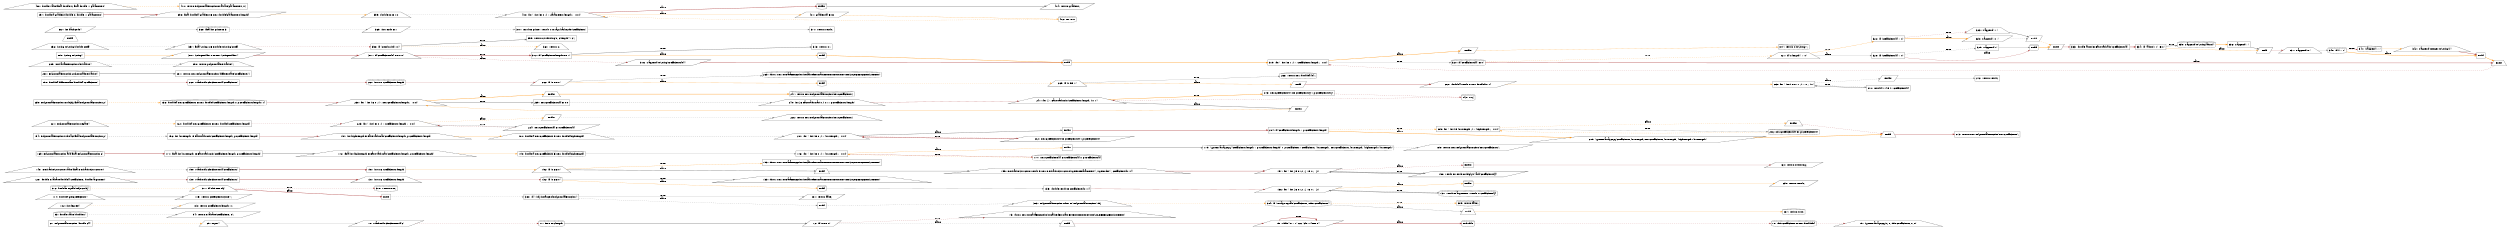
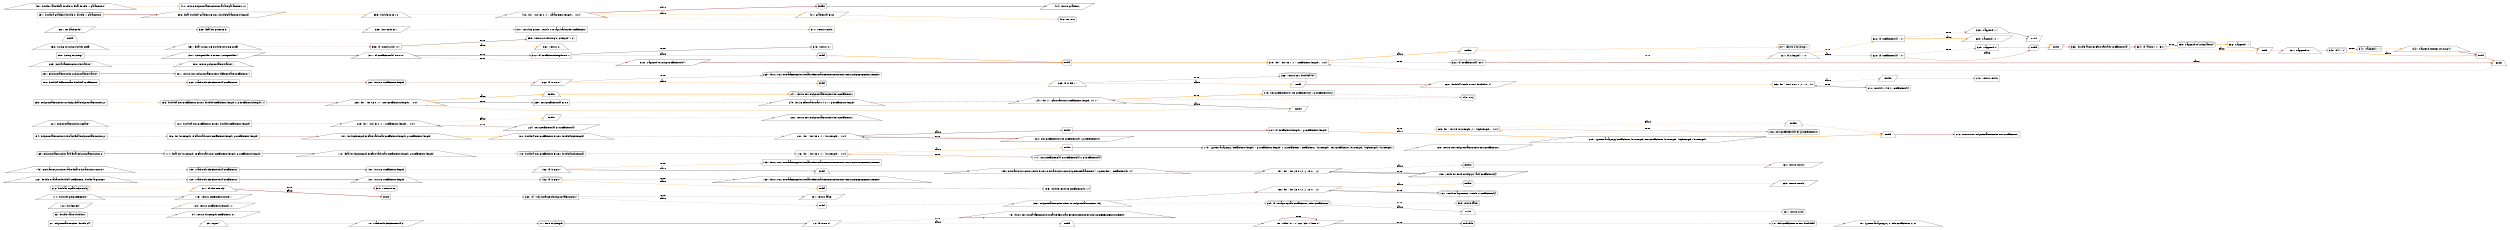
(483, 58) -> (483, 58)
(1794, 165) -> (1794, 165)
(1177, 189) -> (1182, 197)
(213, 215) -> (213, 215)
(1400, 222) -> (1400, 222)
